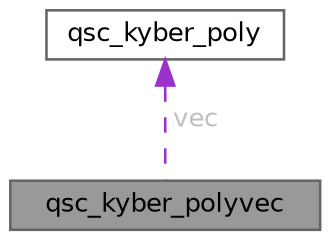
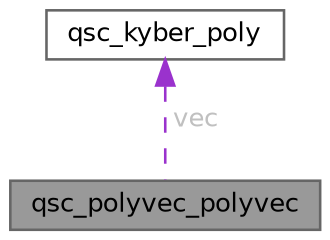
(165, 205) -> (165, 205)
